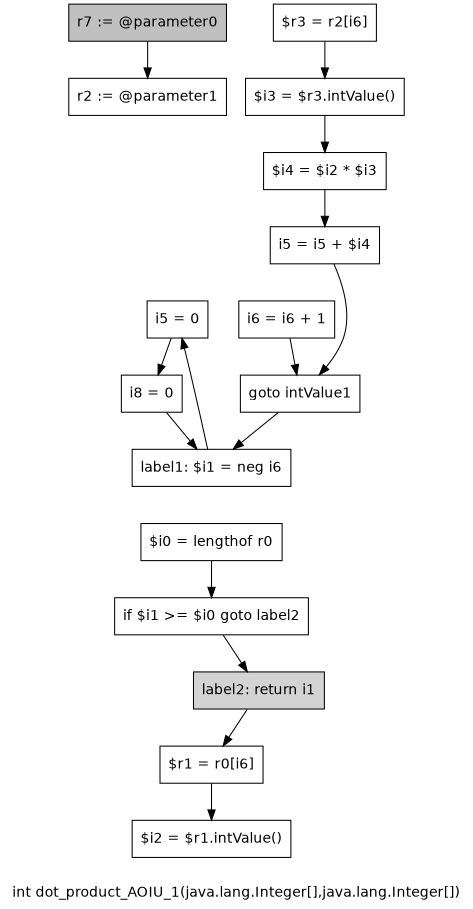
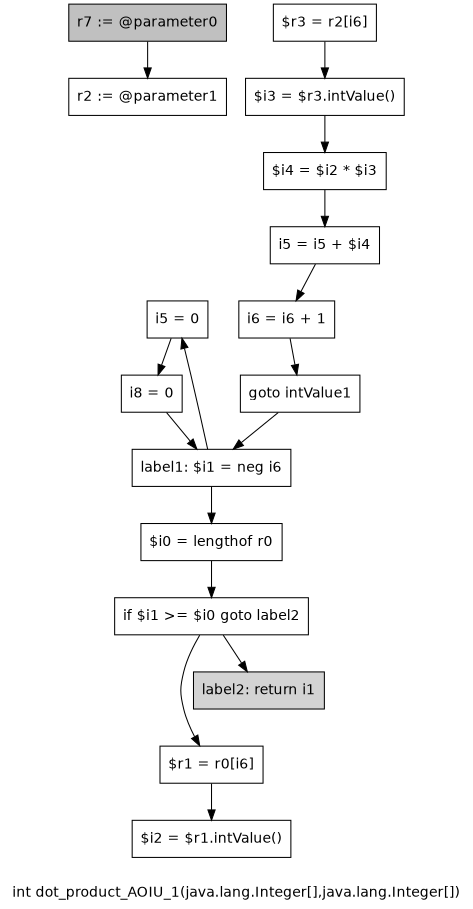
(347, 317) -> (308, 278)
none -> (212, 500)
(238, 723) -> (181, 685)
